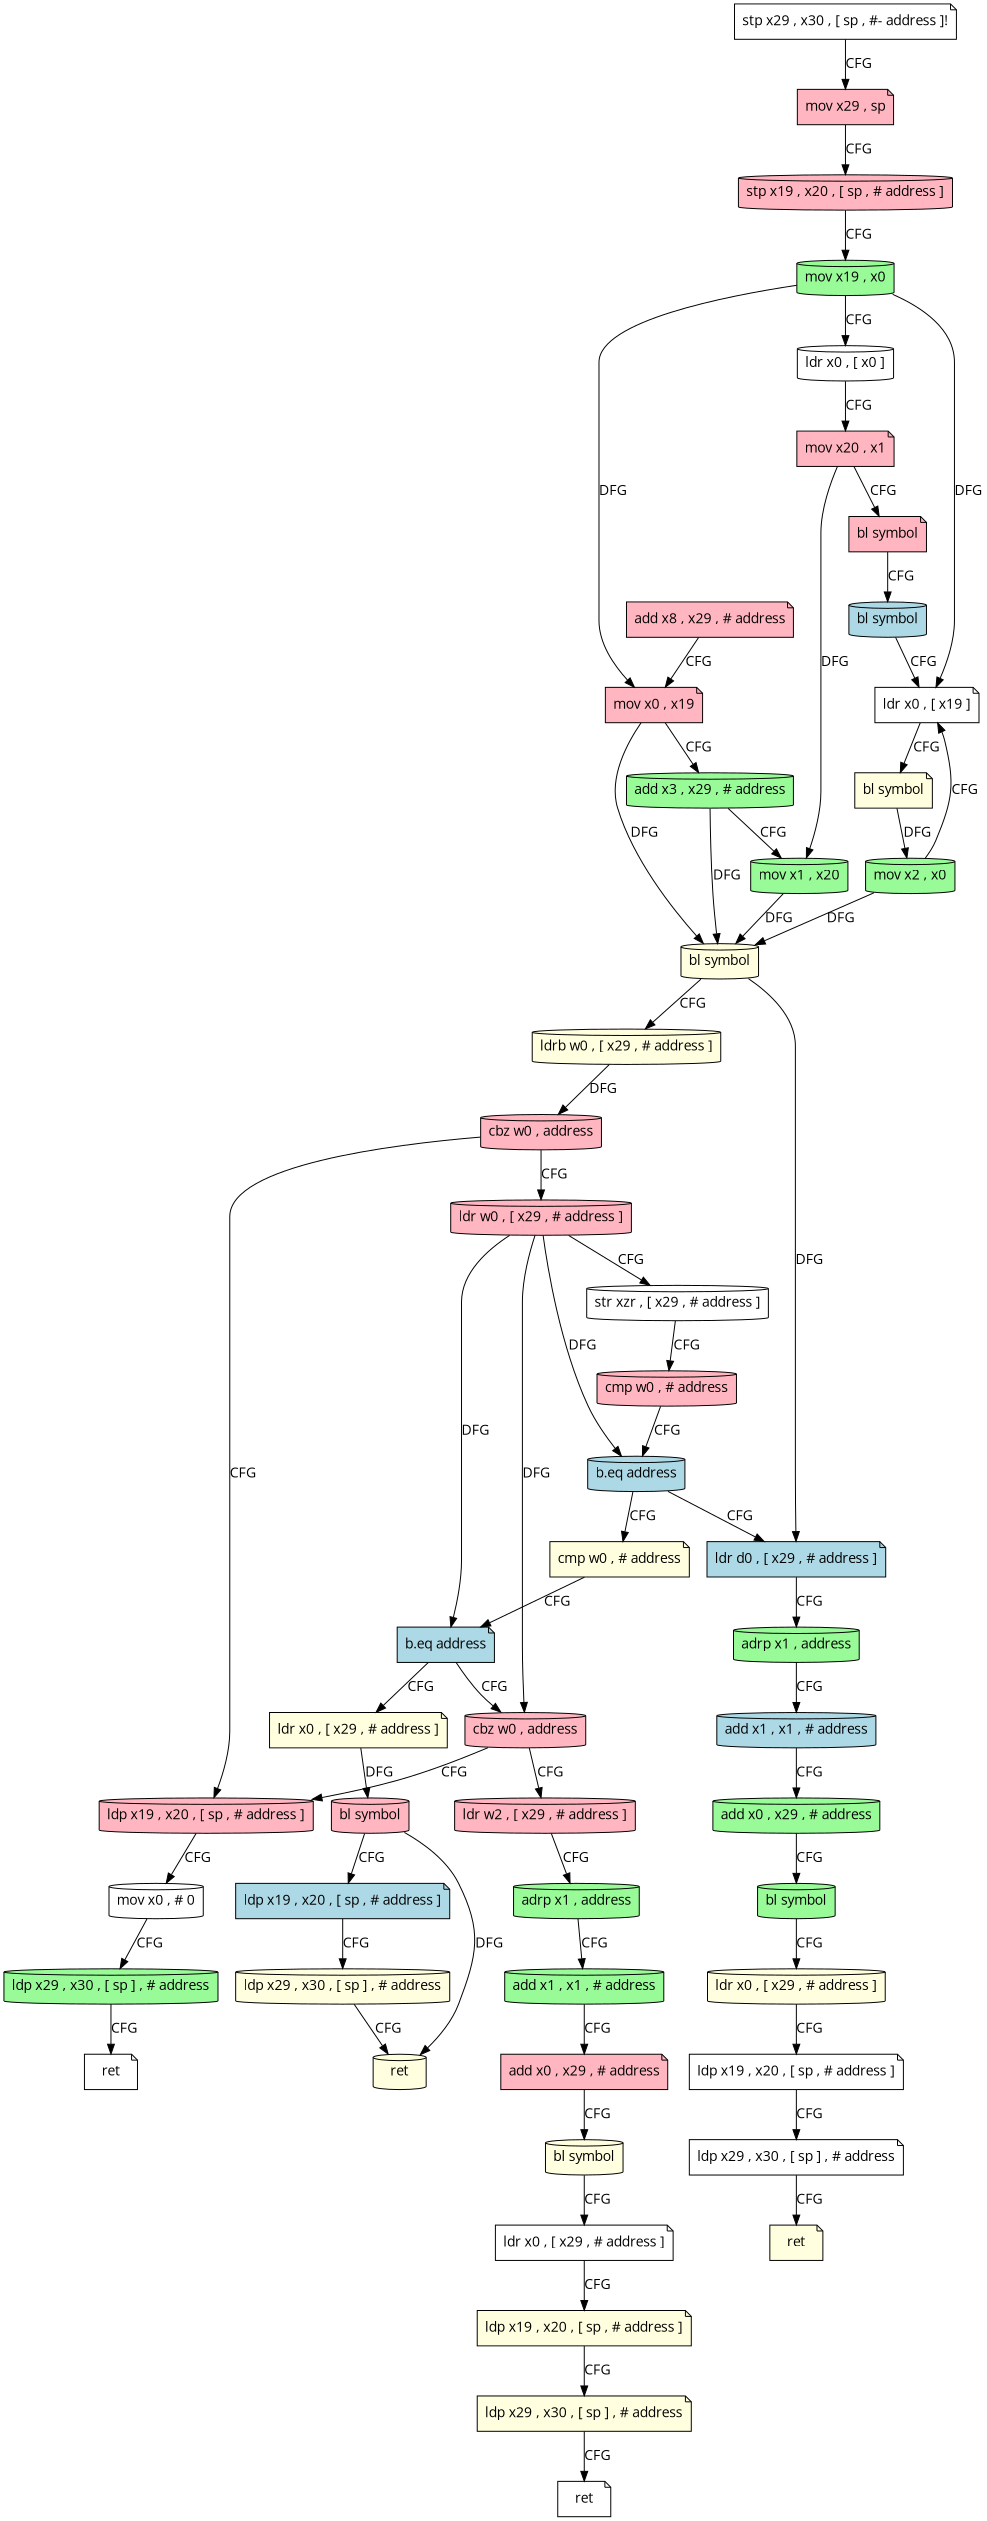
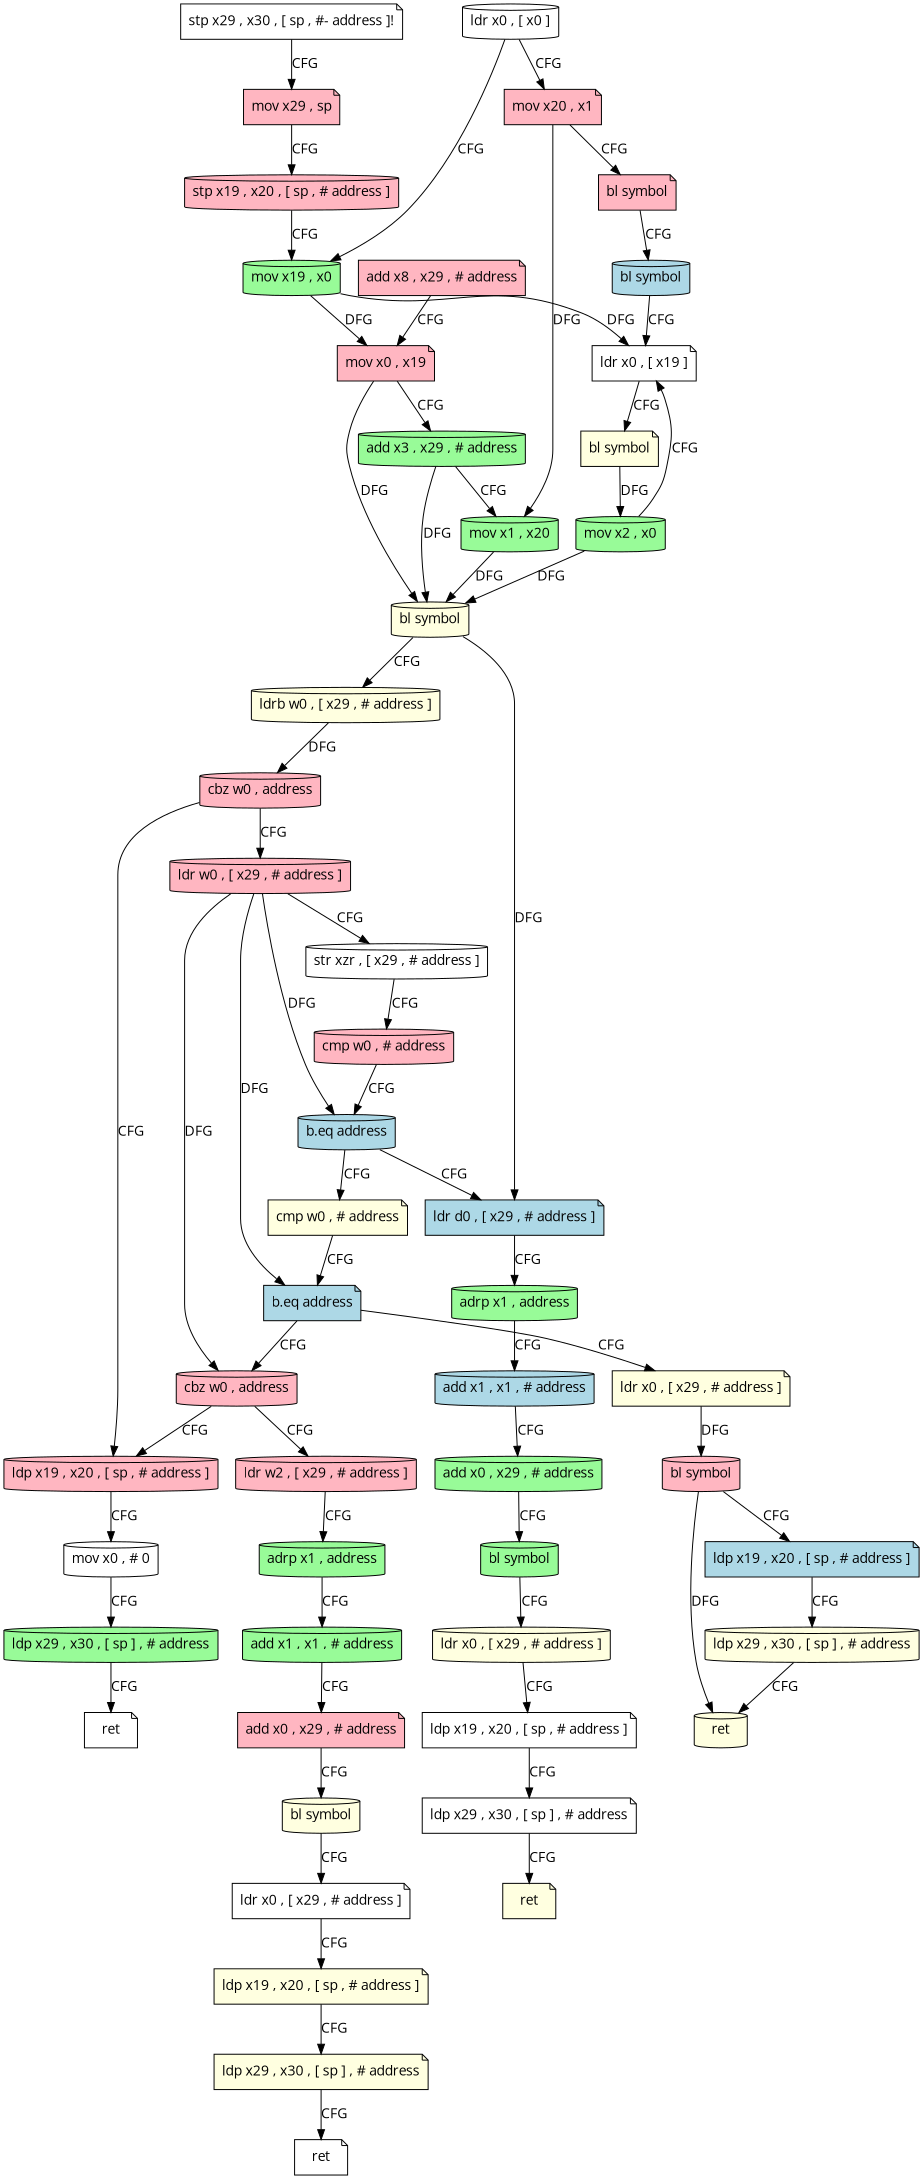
(845, 316) -> (443, 165)
